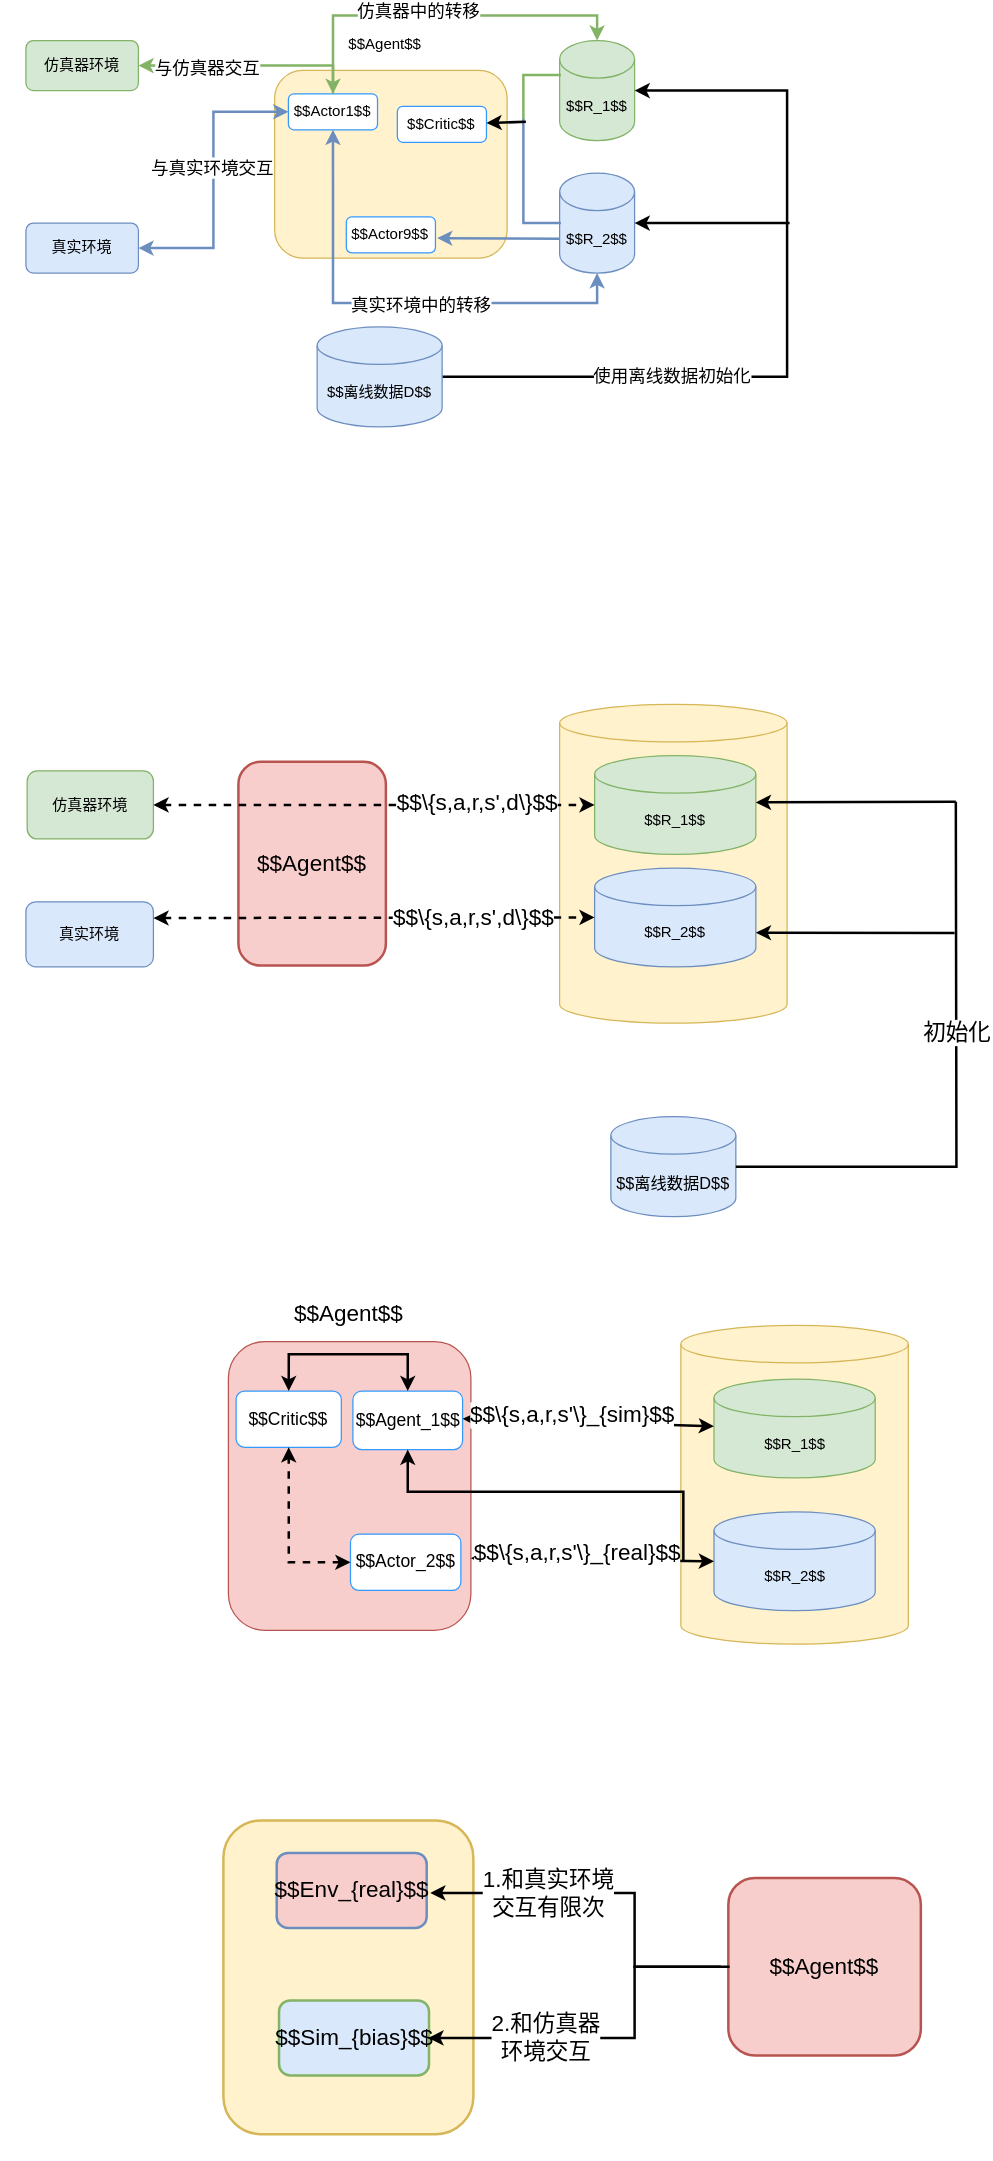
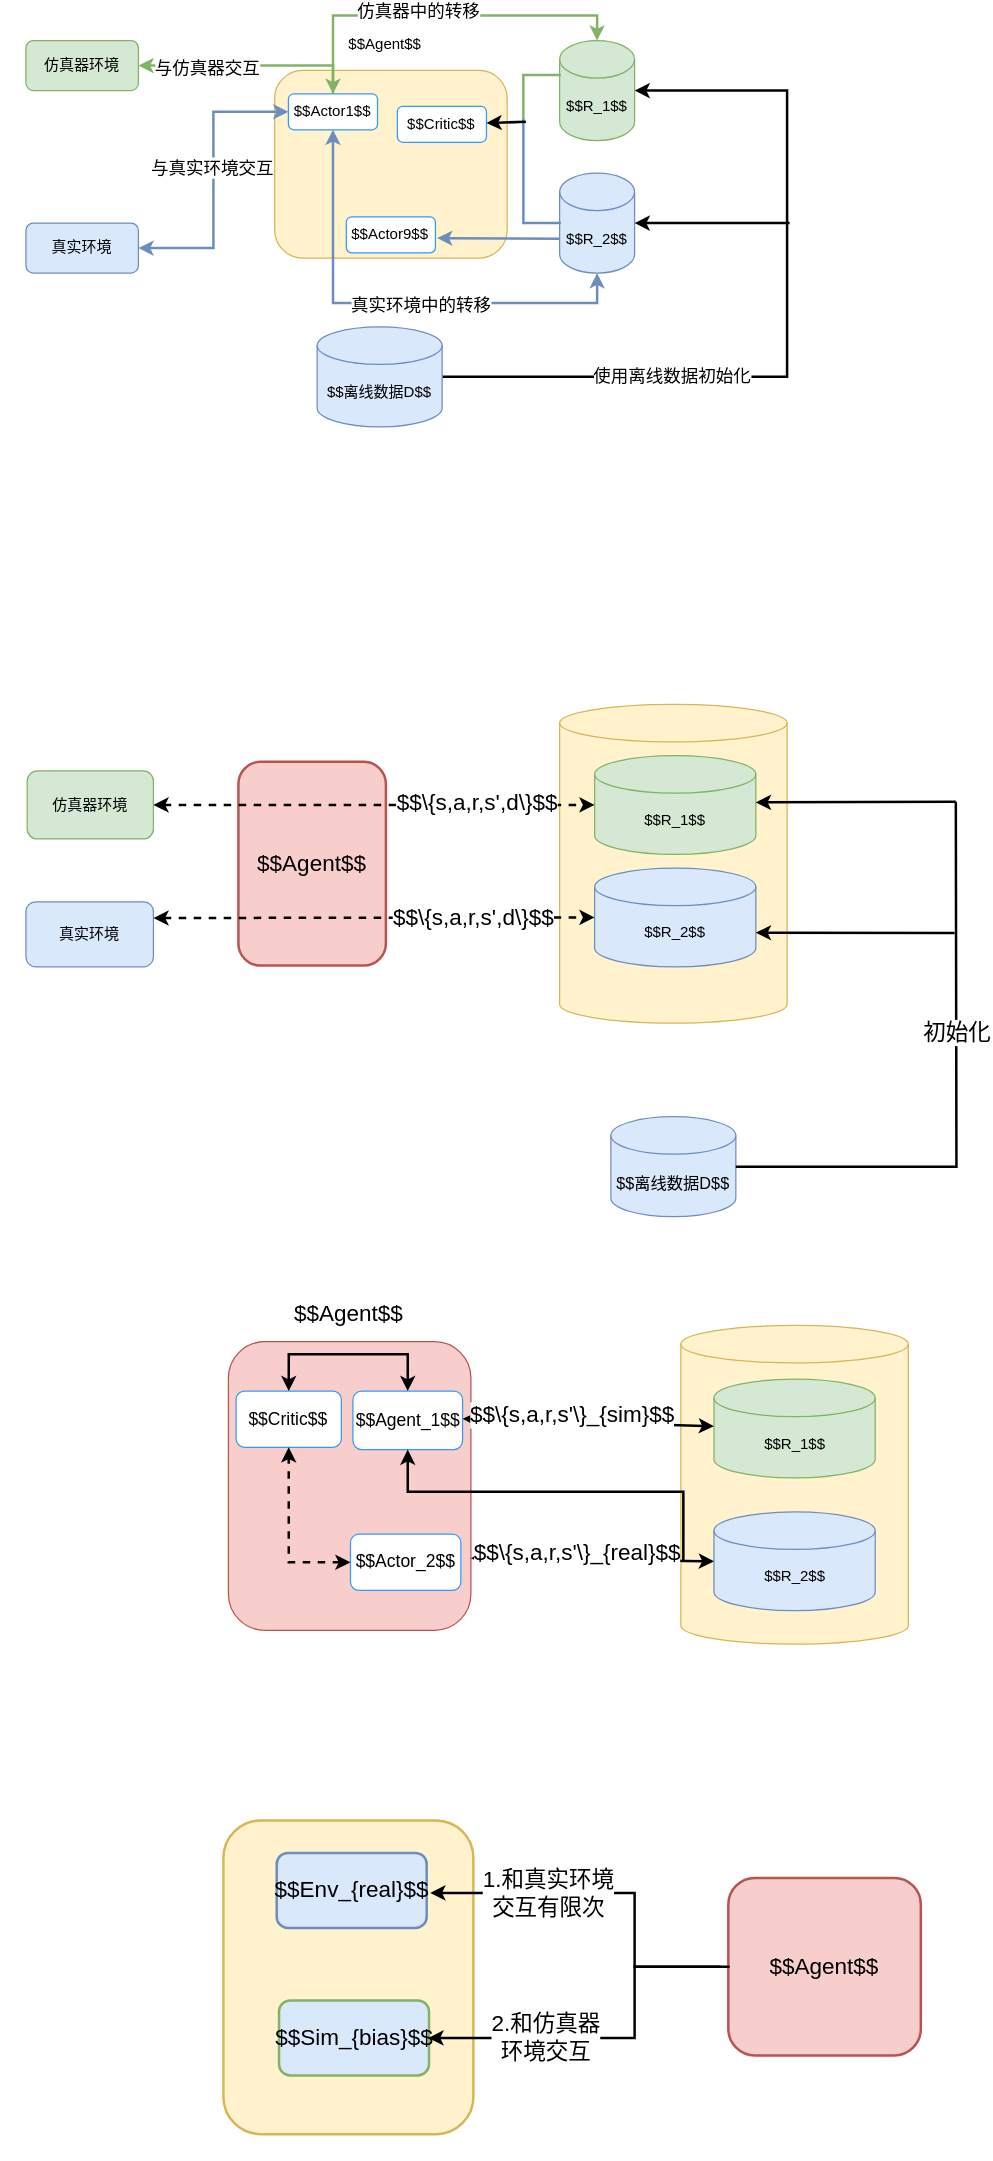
(351, 1891) -> (351, 1891)
